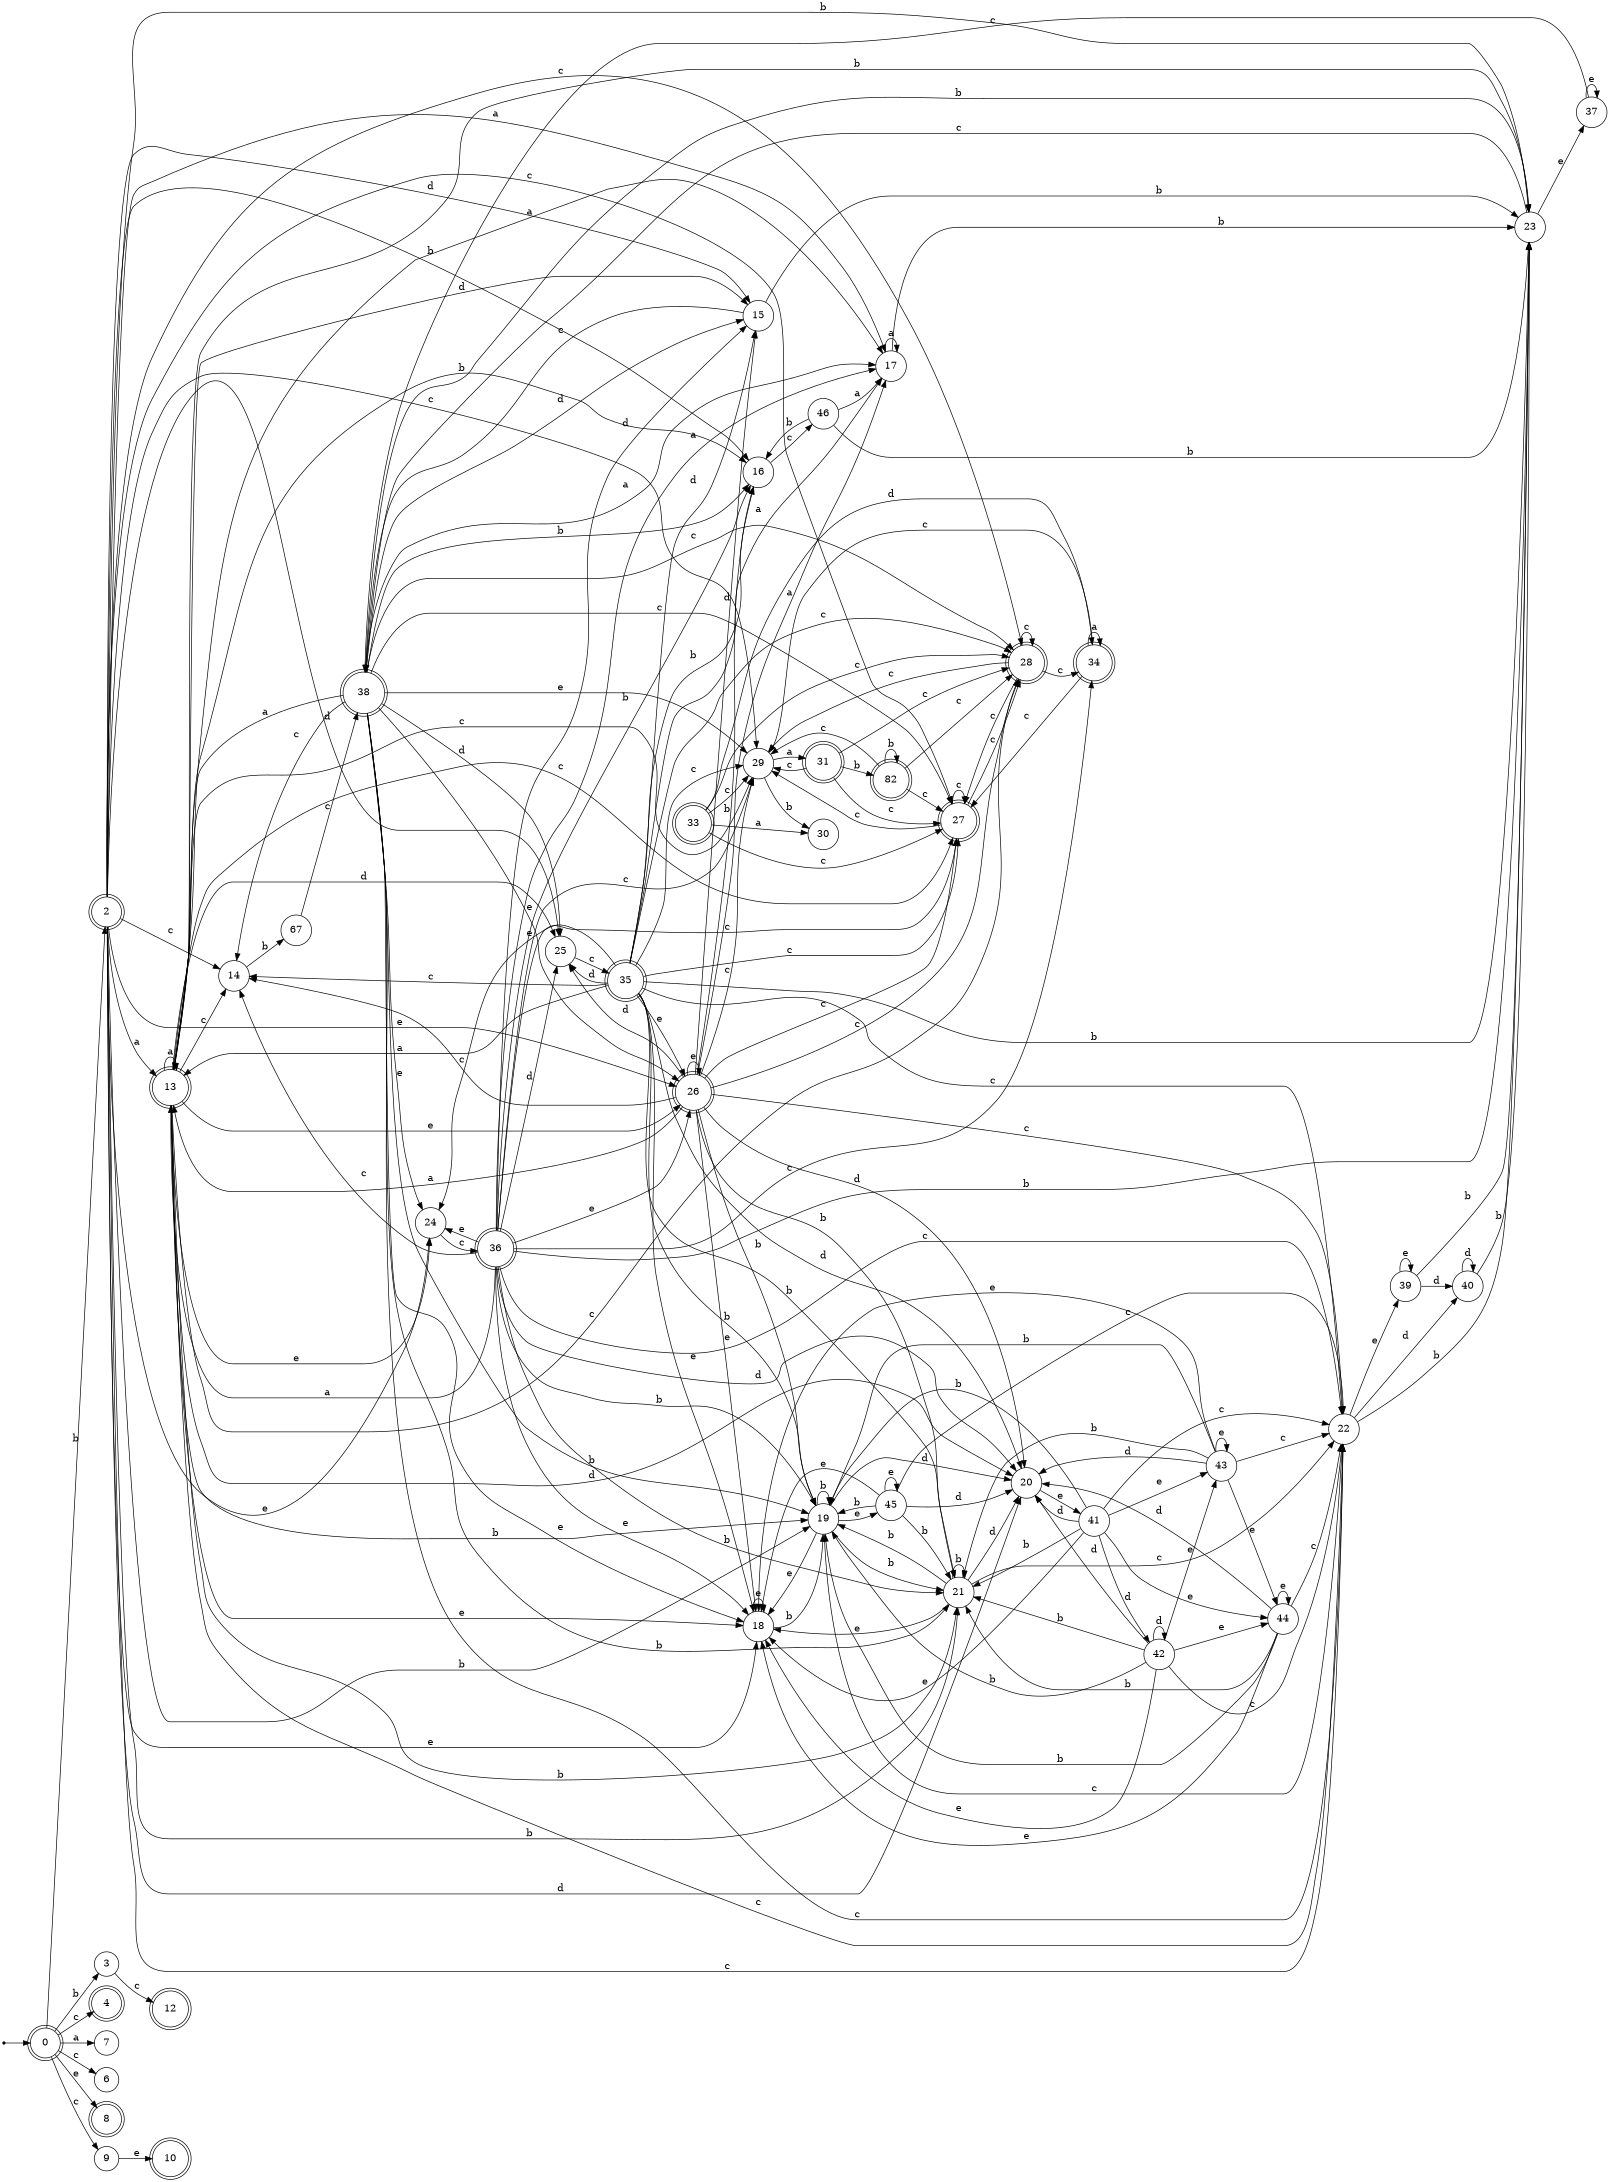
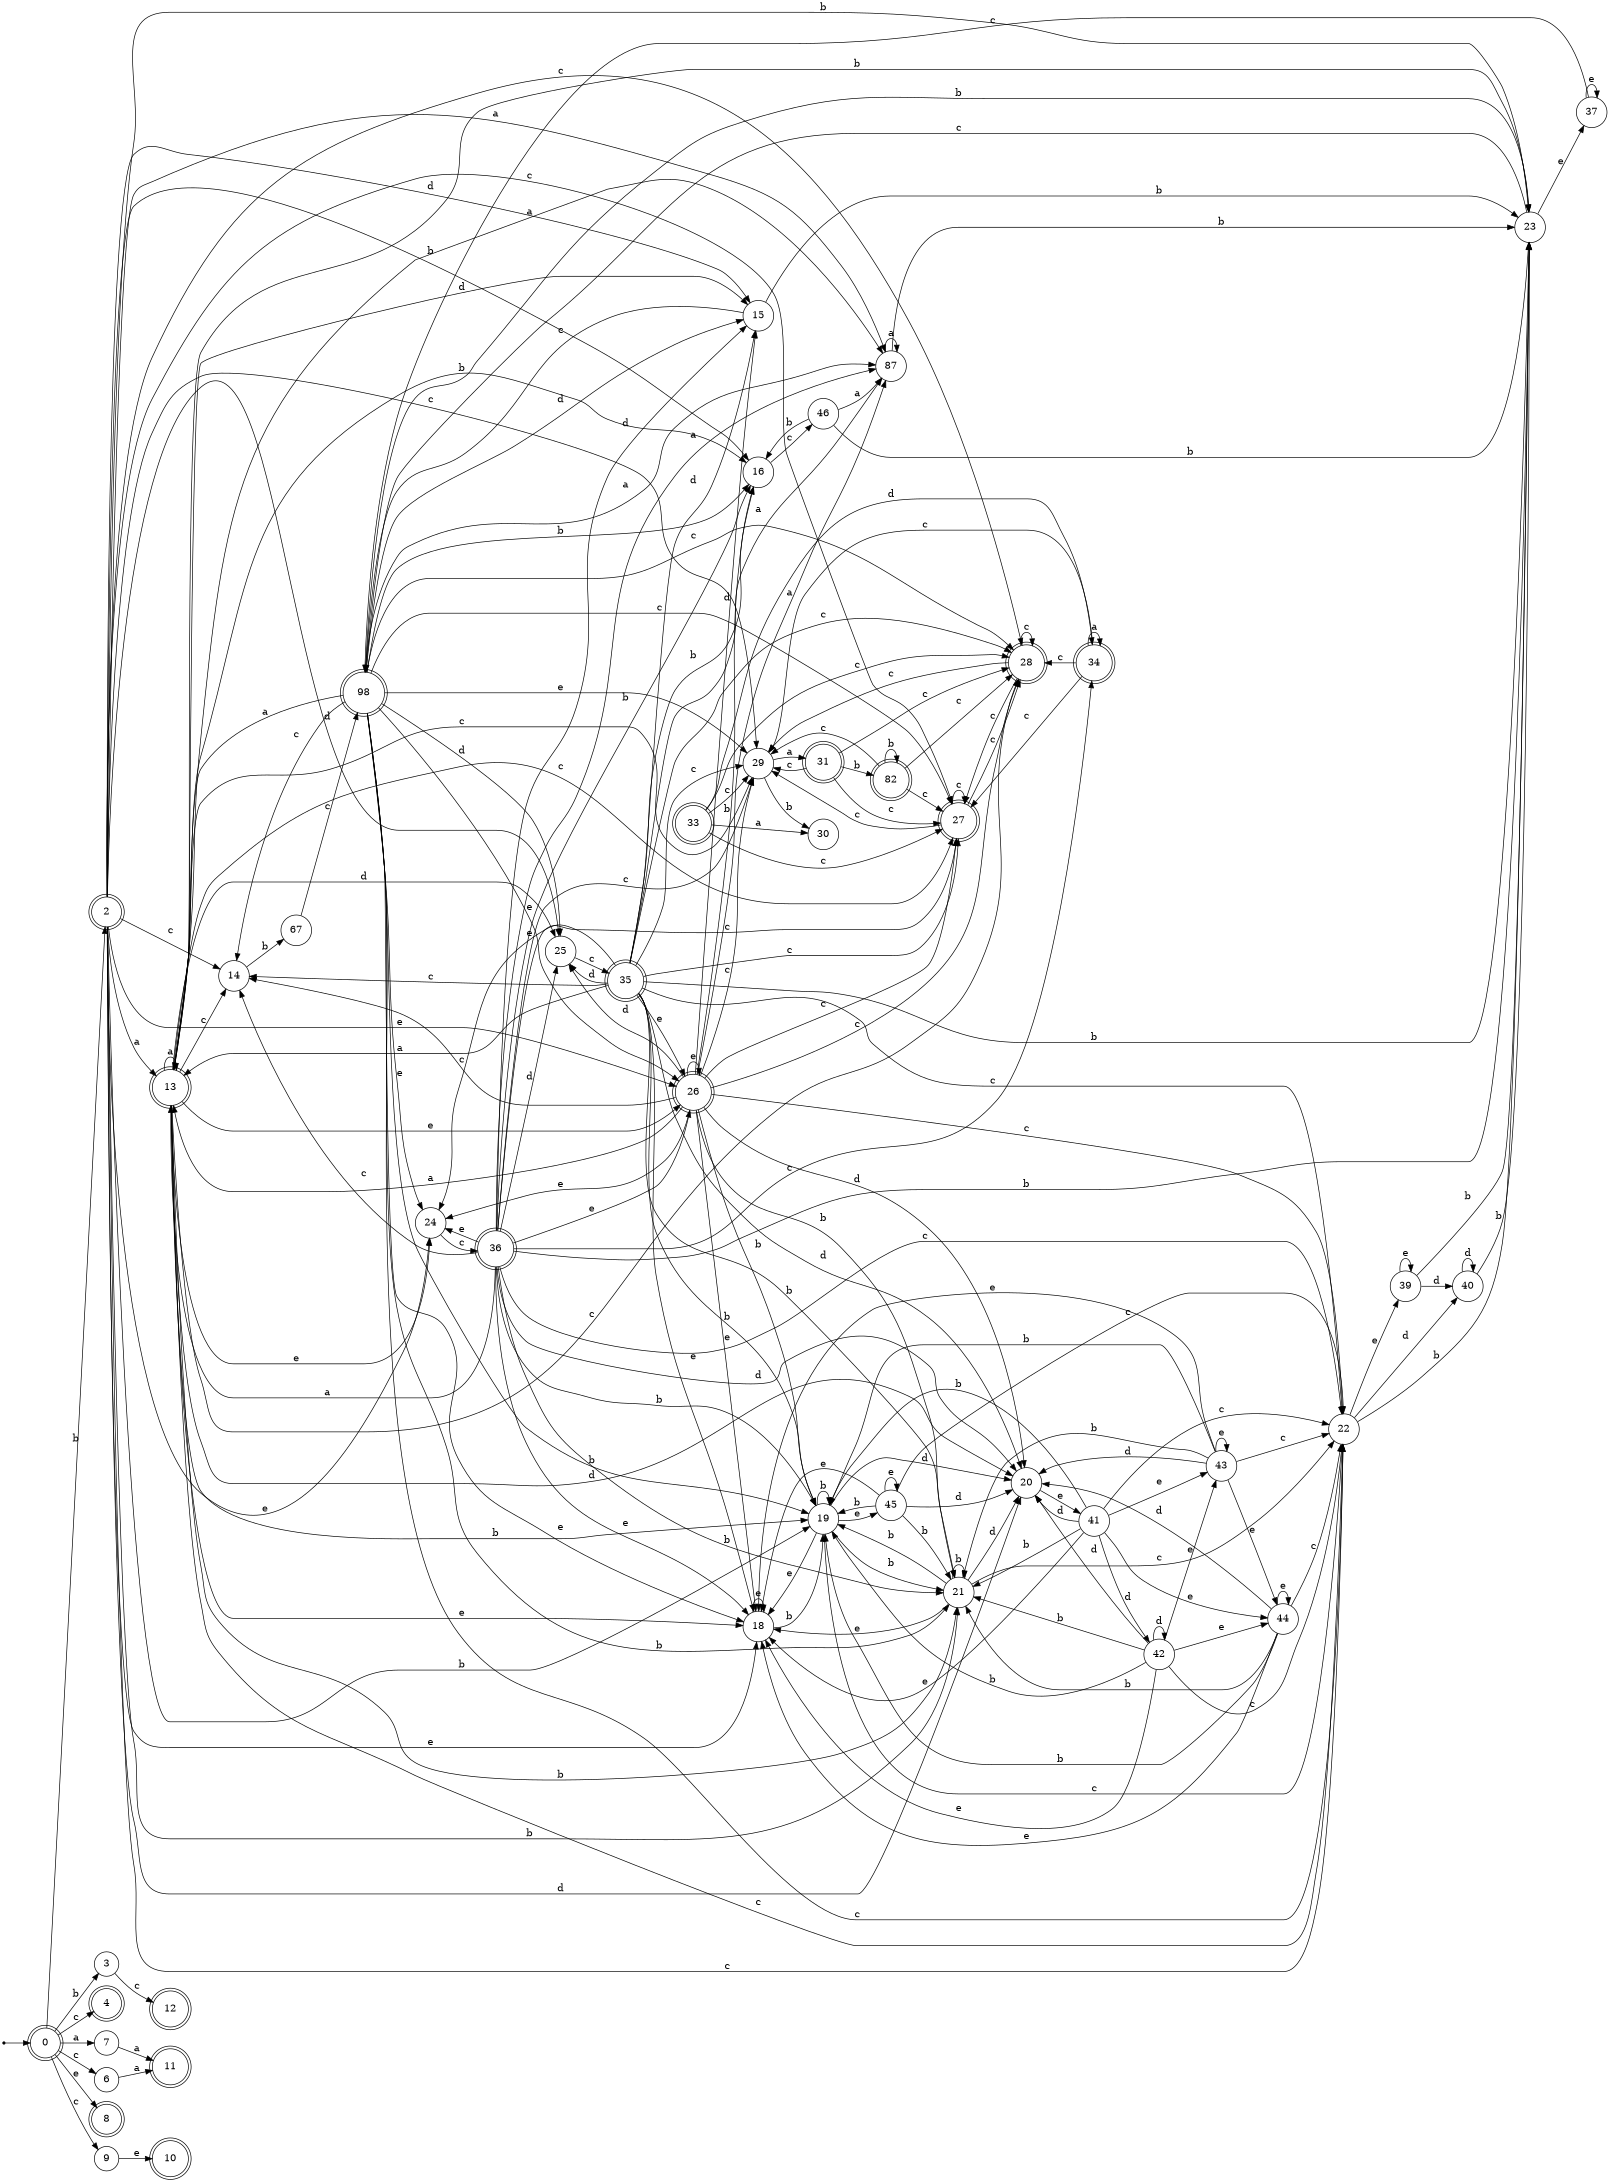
(891, 366) -> (891, 366)
(1057, 676) -> (1064, 663)
(364, 693) -> (364, 693)
none -> (589, 1189)
none -> (170, 2067)
